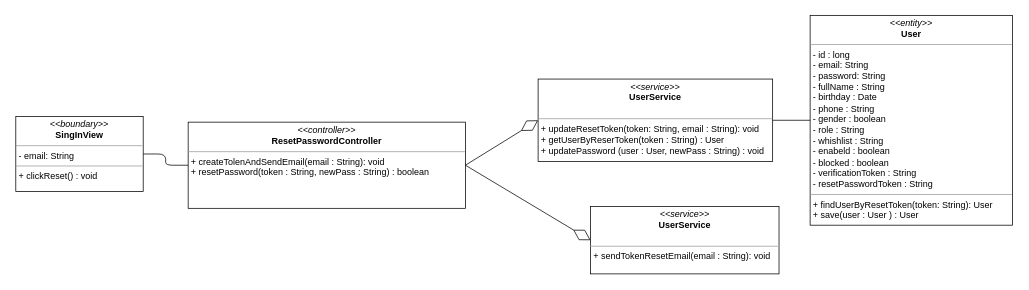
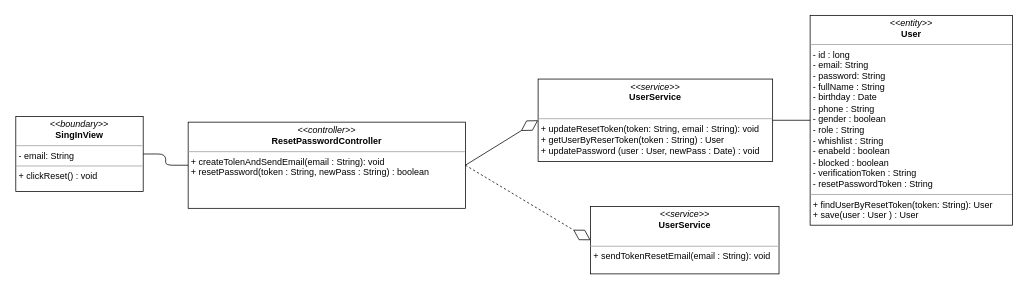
(659, 106) -> (659, 106)
(521, 198) -> (521, 198)
